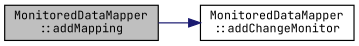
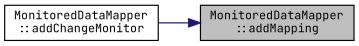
(173, 23) -> (173, 23)
